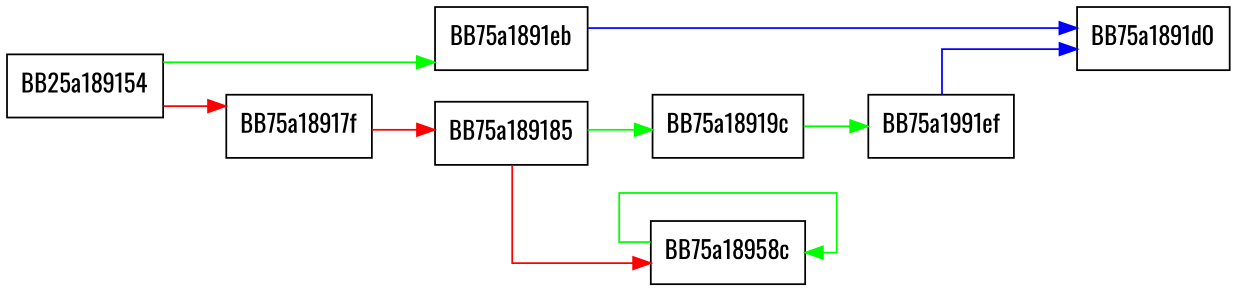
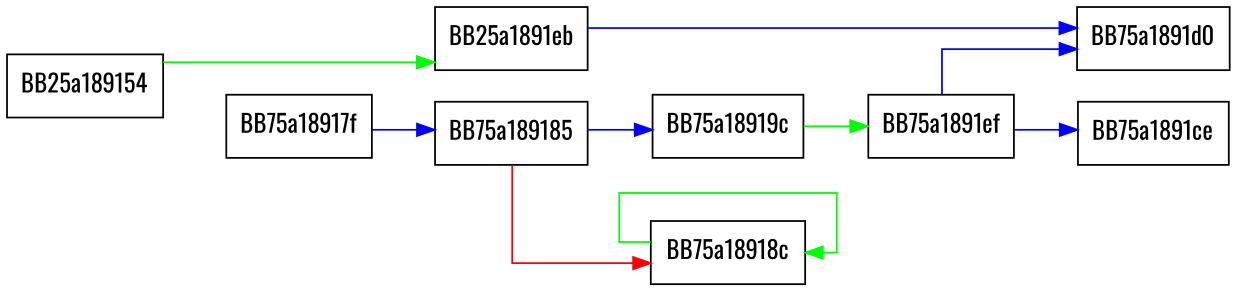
(511, 39) -> (511, 39)
(186, 106) -> none
(941, 126) -> (941, 126)
(395, 130) -> (395, 130)
(611, 130) -> (611, 130)
none -> (1153, 133)
(728, 253) -> (728, 253)
